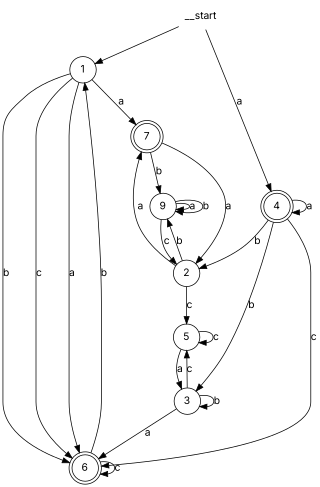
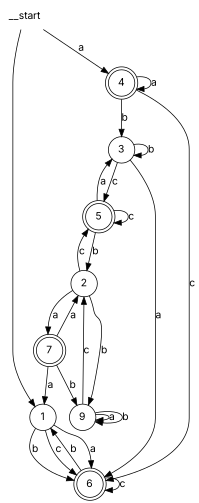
(111, 99) -> (47, 382)
(241, 248) -> (92, 248)
(187, 337) -> (99, 217)
